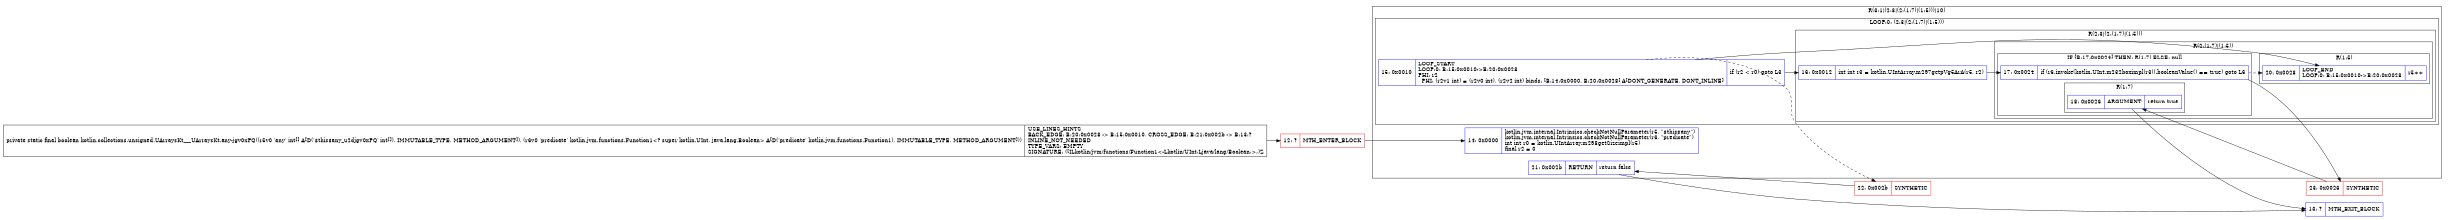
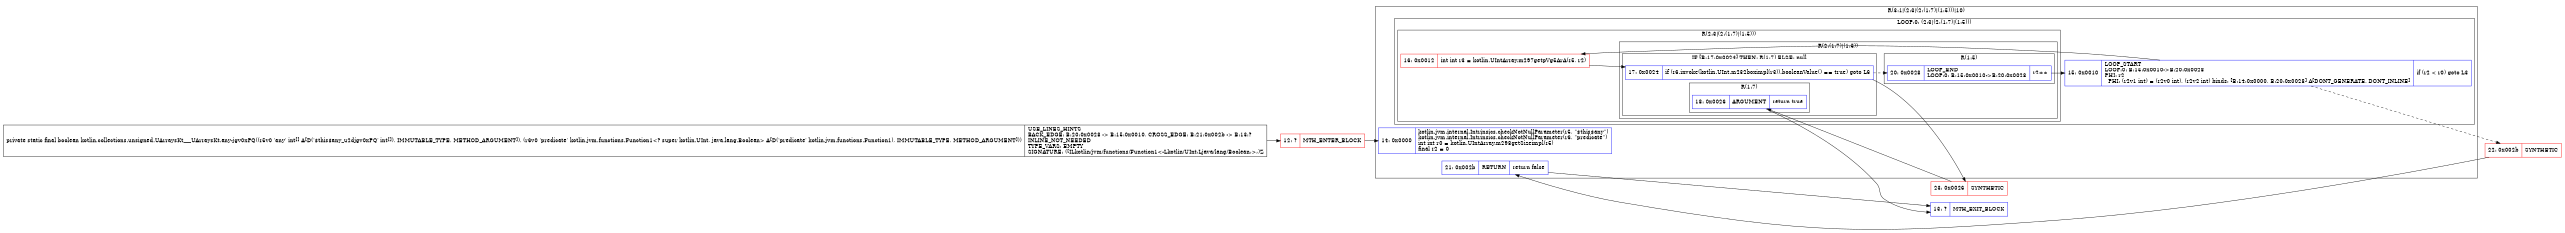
(1990, 41) -> (2056, 73)
(1893, 73) -> (1495, 61)
(2416, 73) -> (2041, 73)
